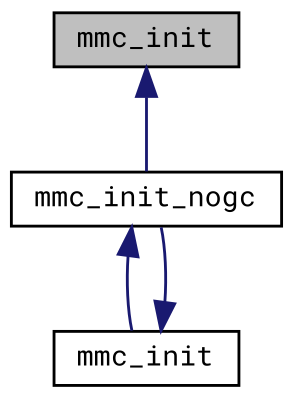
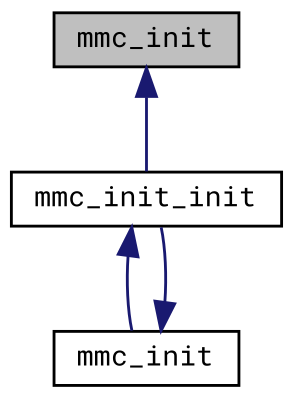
(146, 199) -> (146, 199)
